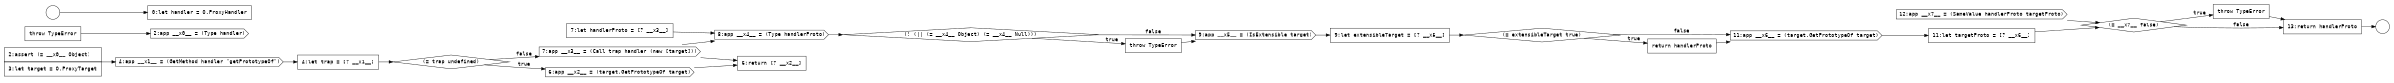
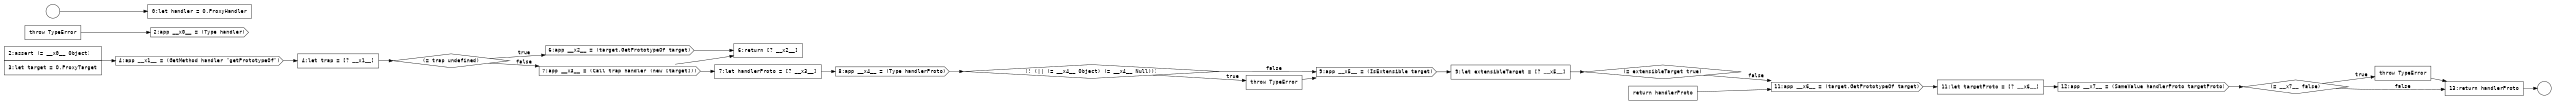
(2065, 30) -> (2049, 87)
(1614, 41) -> none
(696, 43) -> (706, 71)
